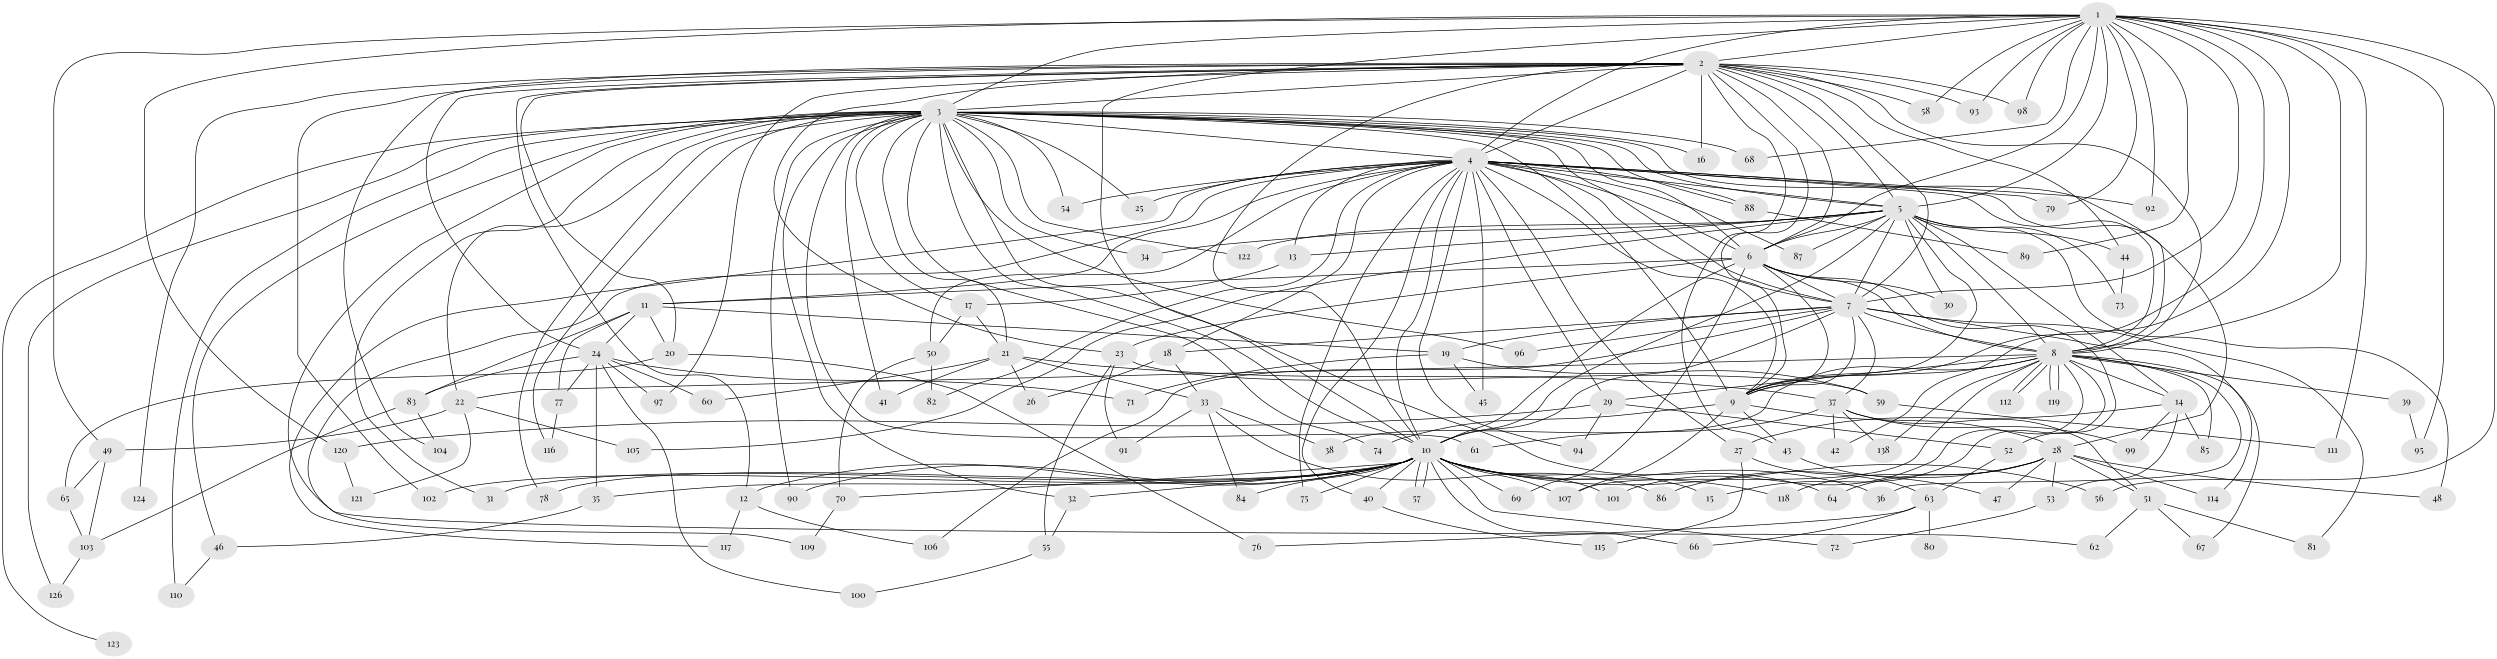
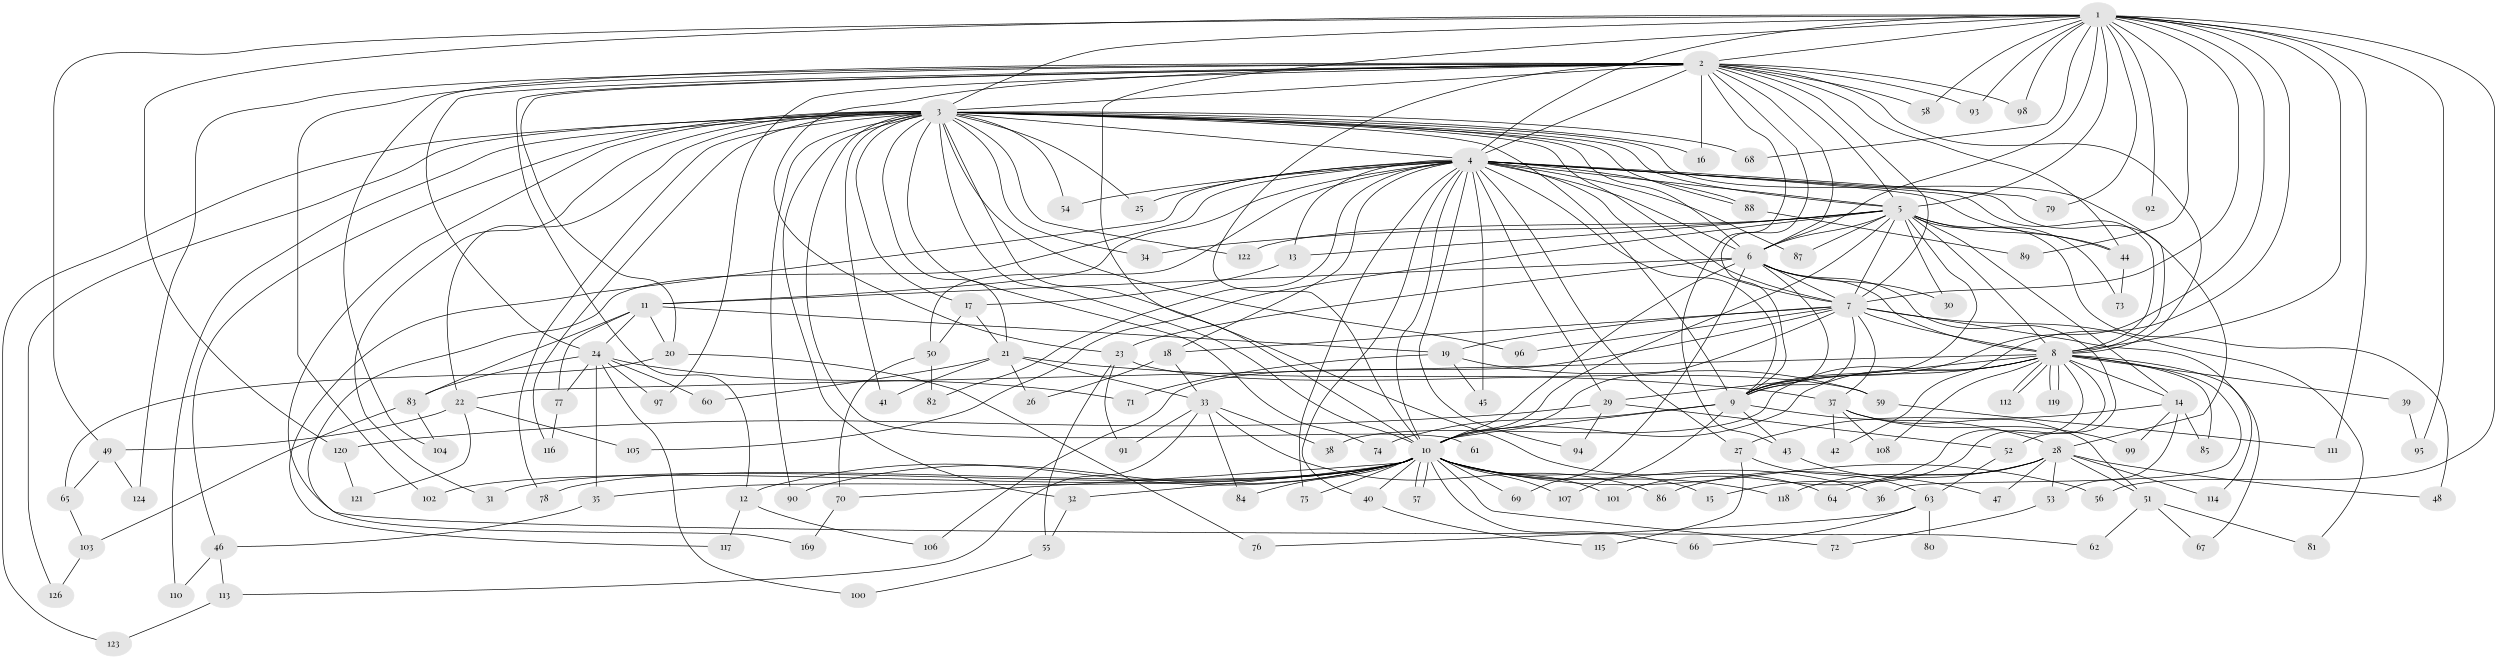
(1811, 180) -> (1957, 211)
none -> (1563, 423)
(1738, 427) -> none
(1884, 450) -> (1884, 450)
(1913, 459) -> (1744, 425)
(97, 499) -> (123, 475)
(808, 547) -> (808, 547)
none -> (225, 596)
